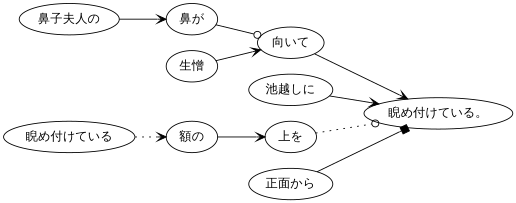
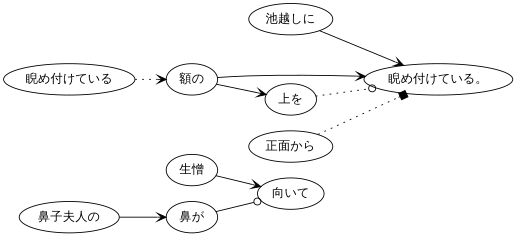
(357, 74) -> (287, 75)
(358, 152) -> (358, 116)
